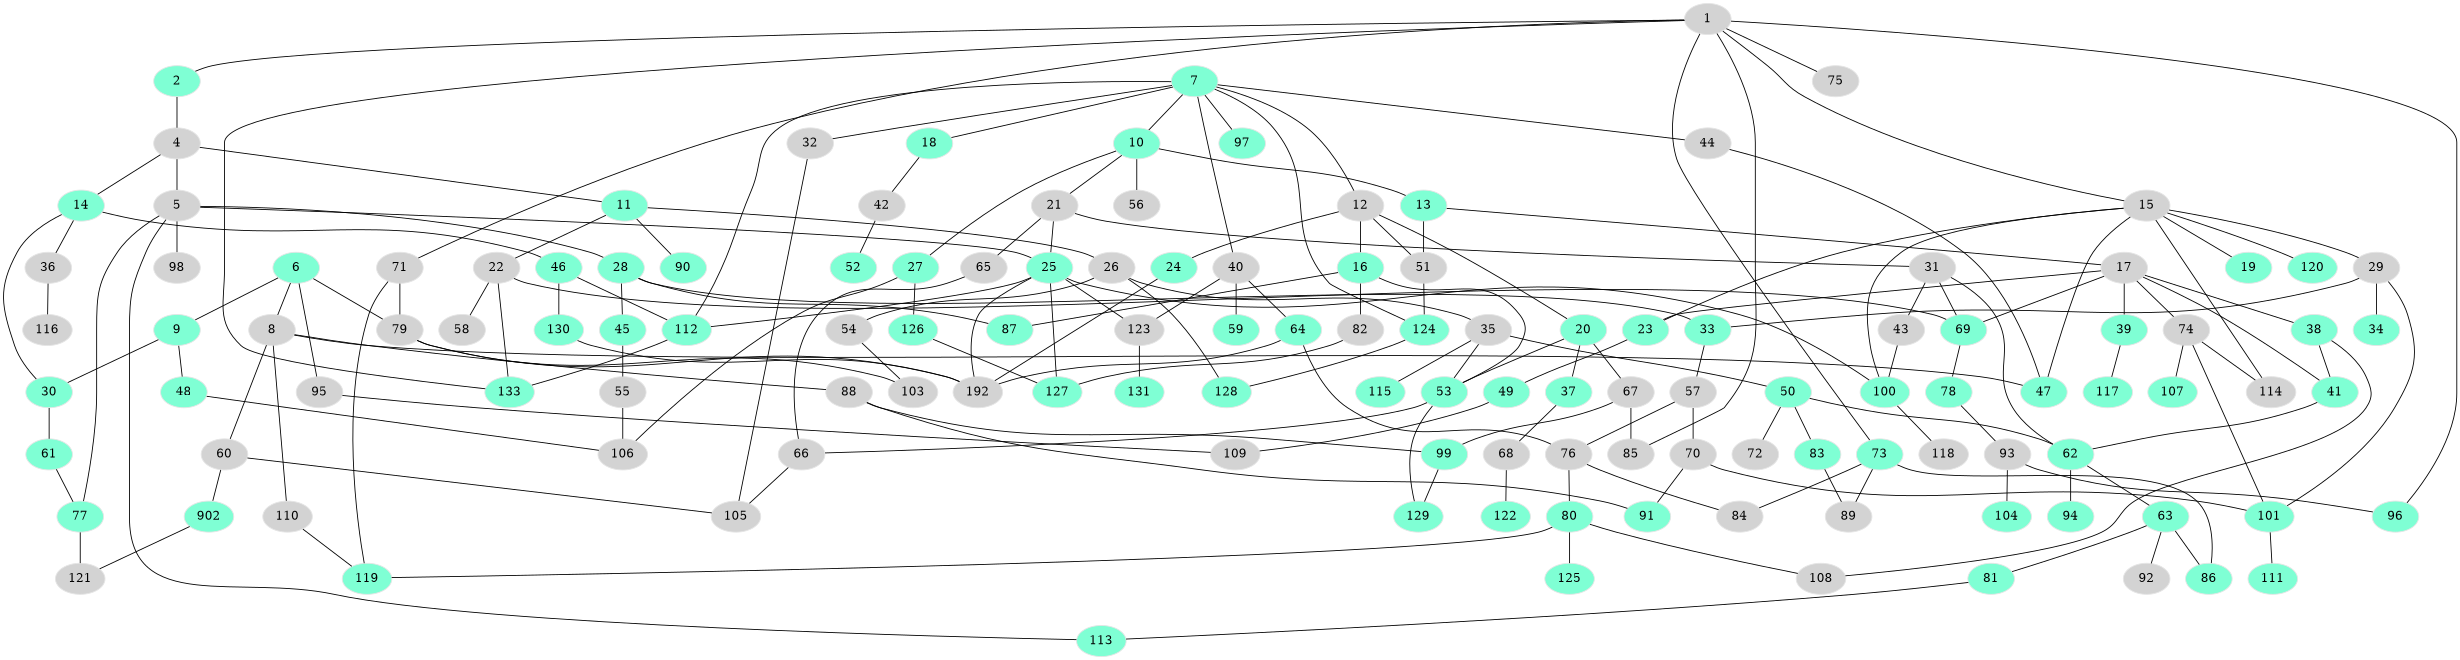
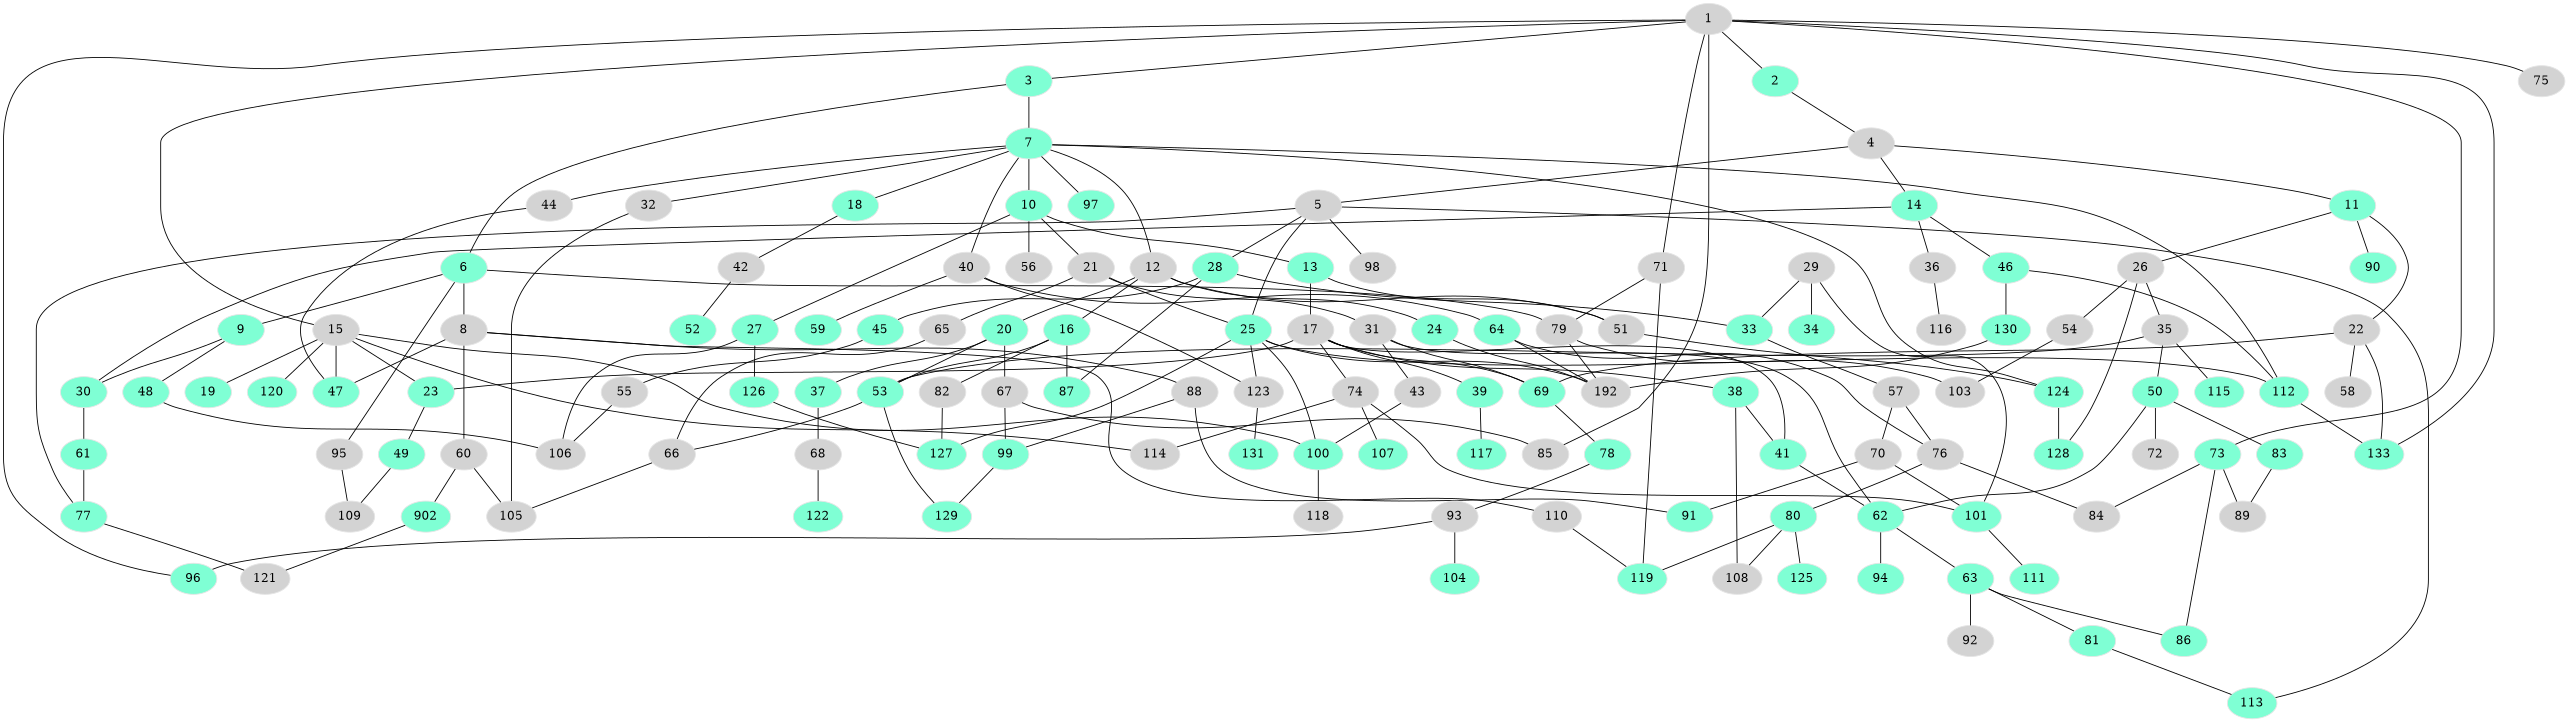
none -> (1029, 81)
(2265, 229) -> none
